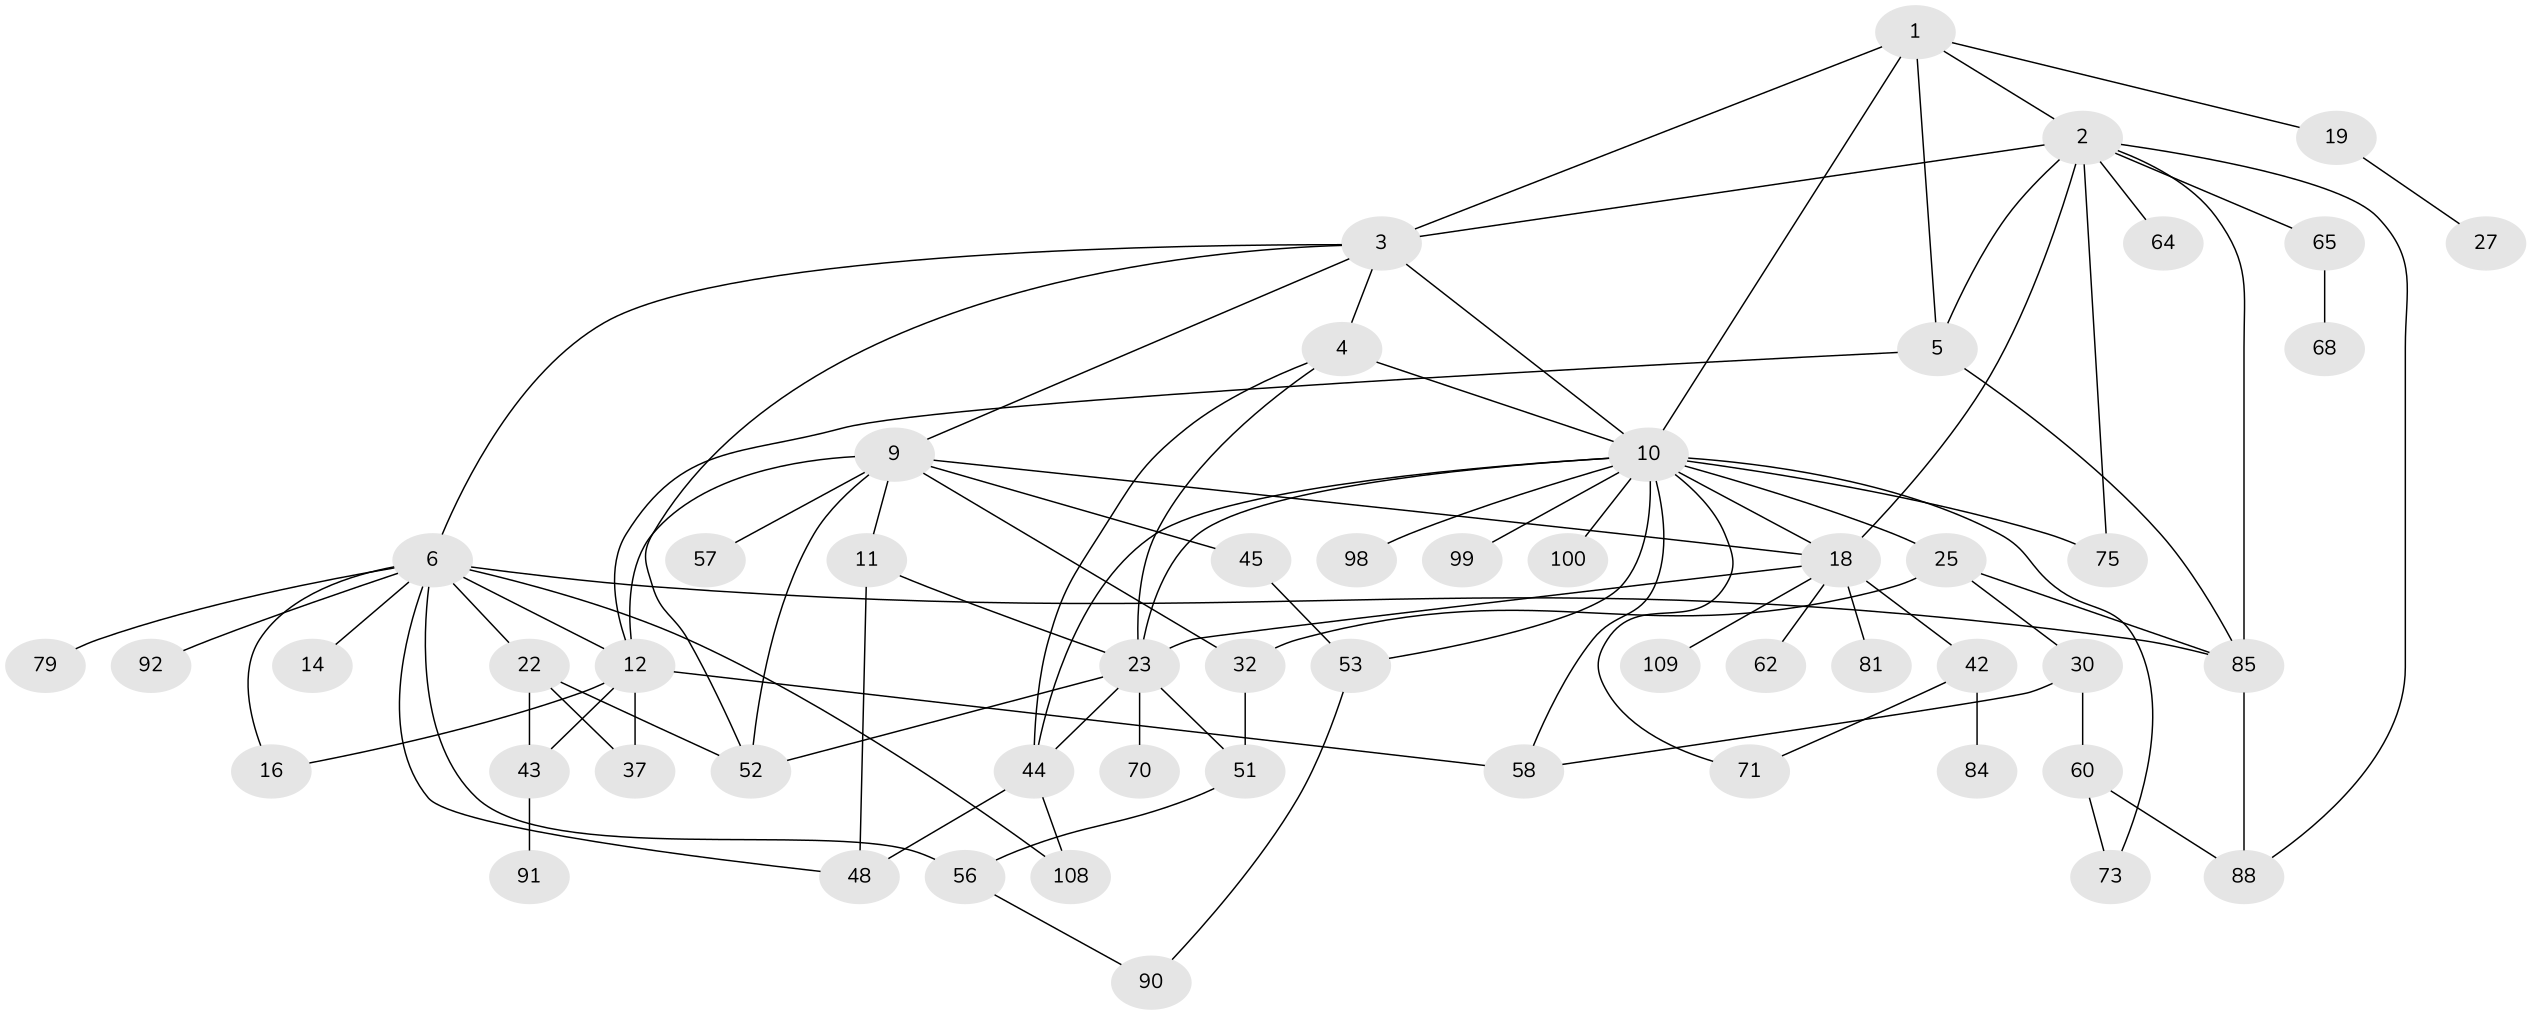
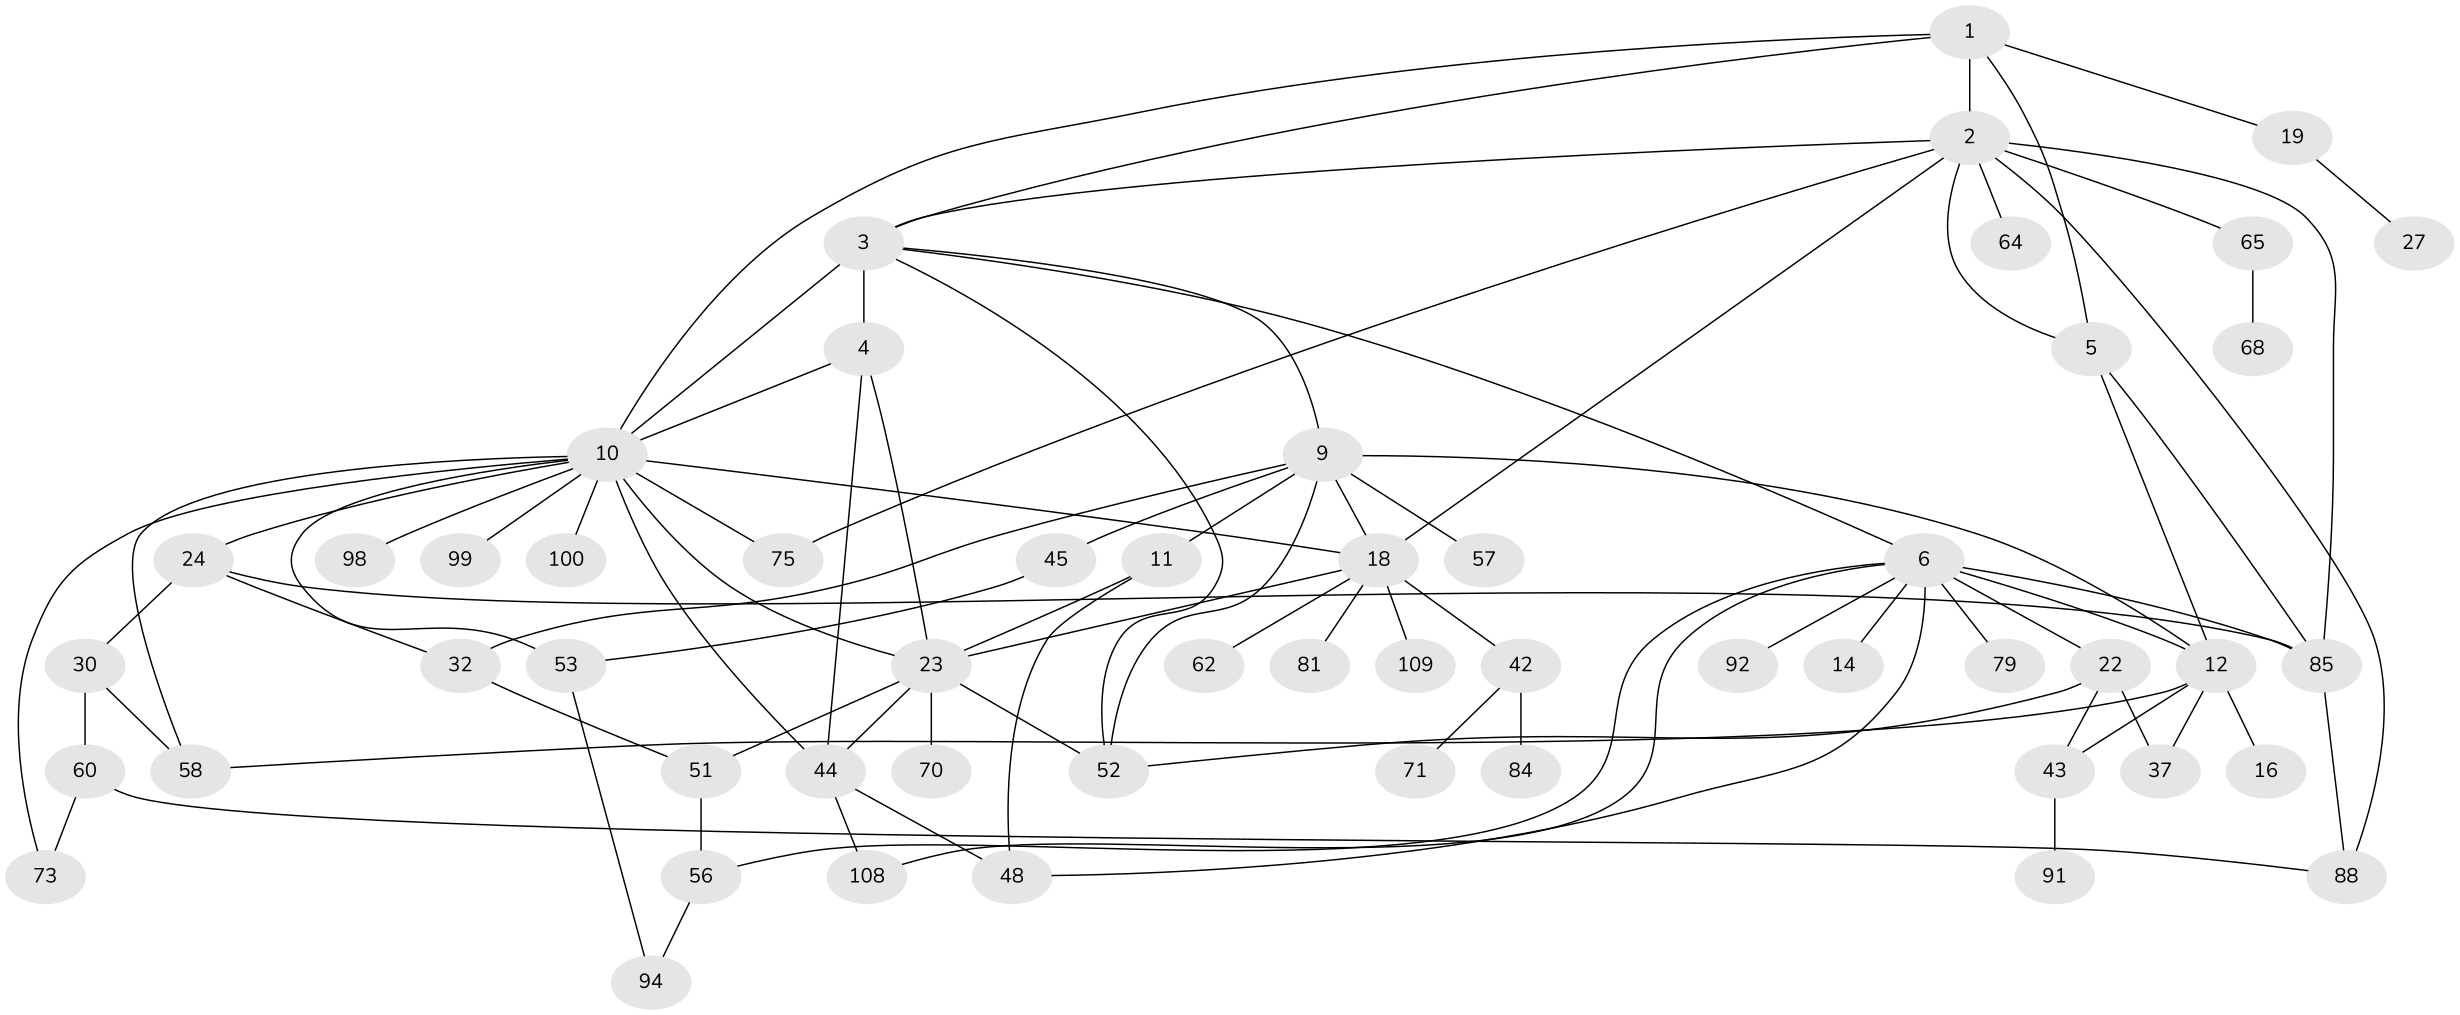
(1946, 560) -> (194, 560)
(266, 632) -> none
(1612, 634) -> none
(1151, 983) -> (651, 983)
